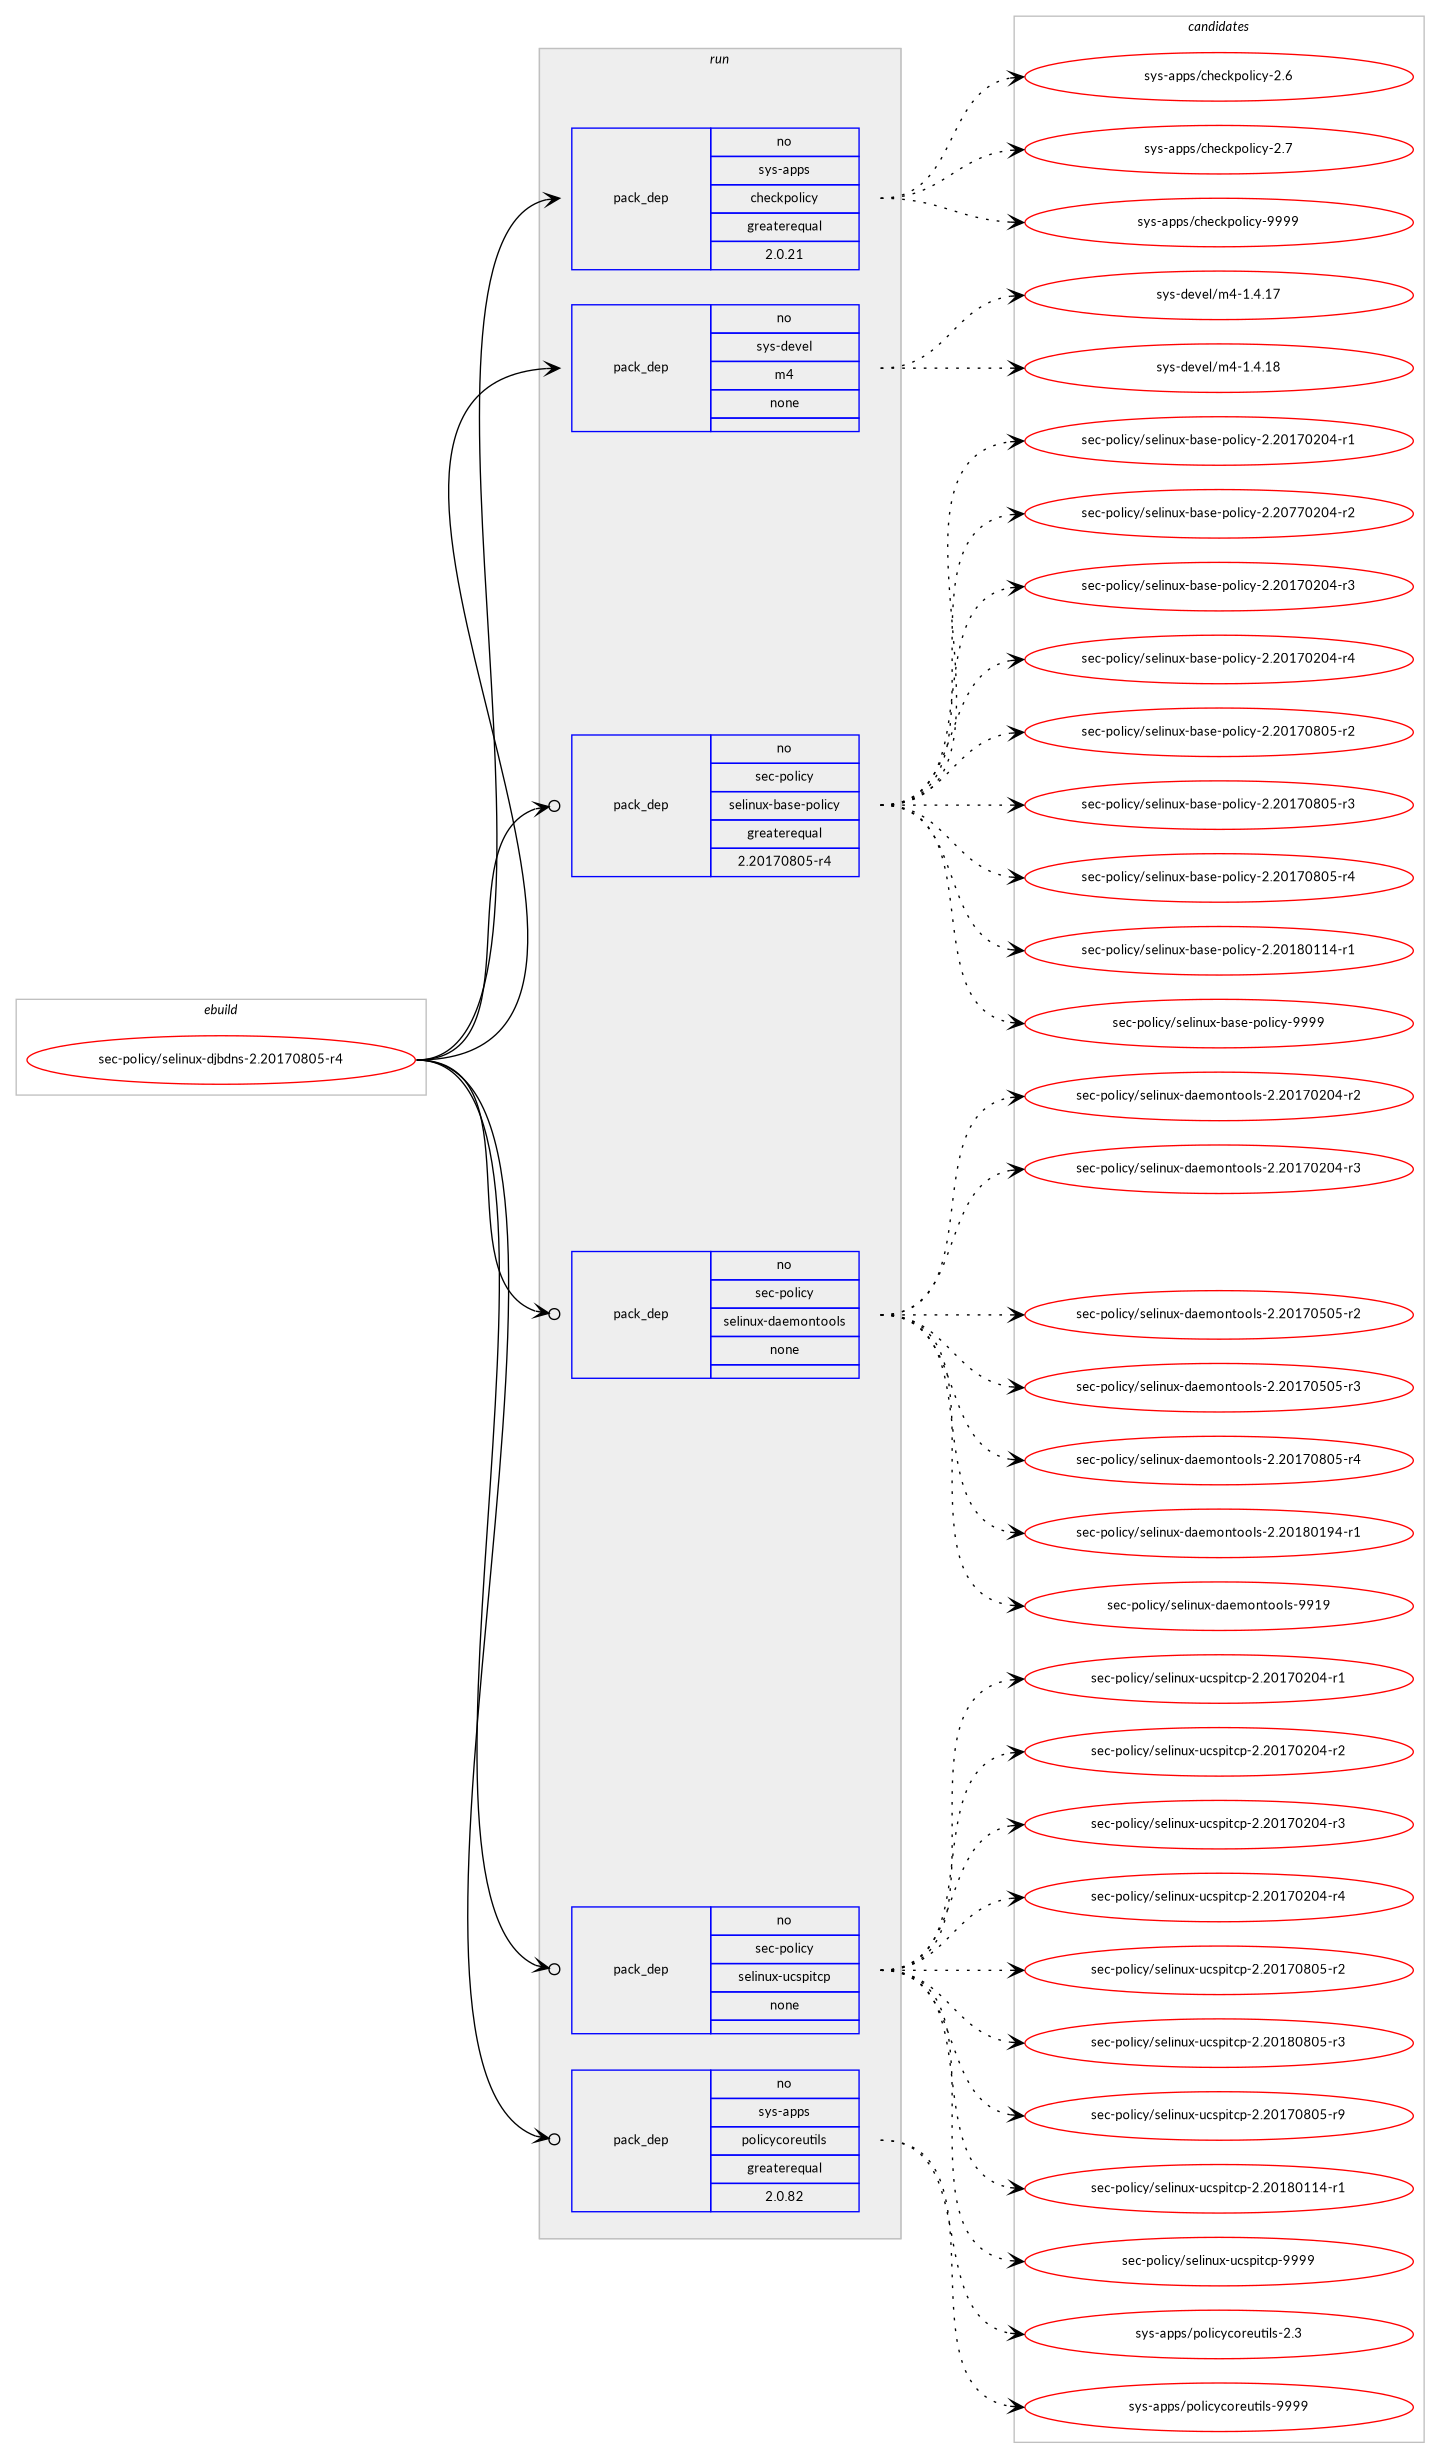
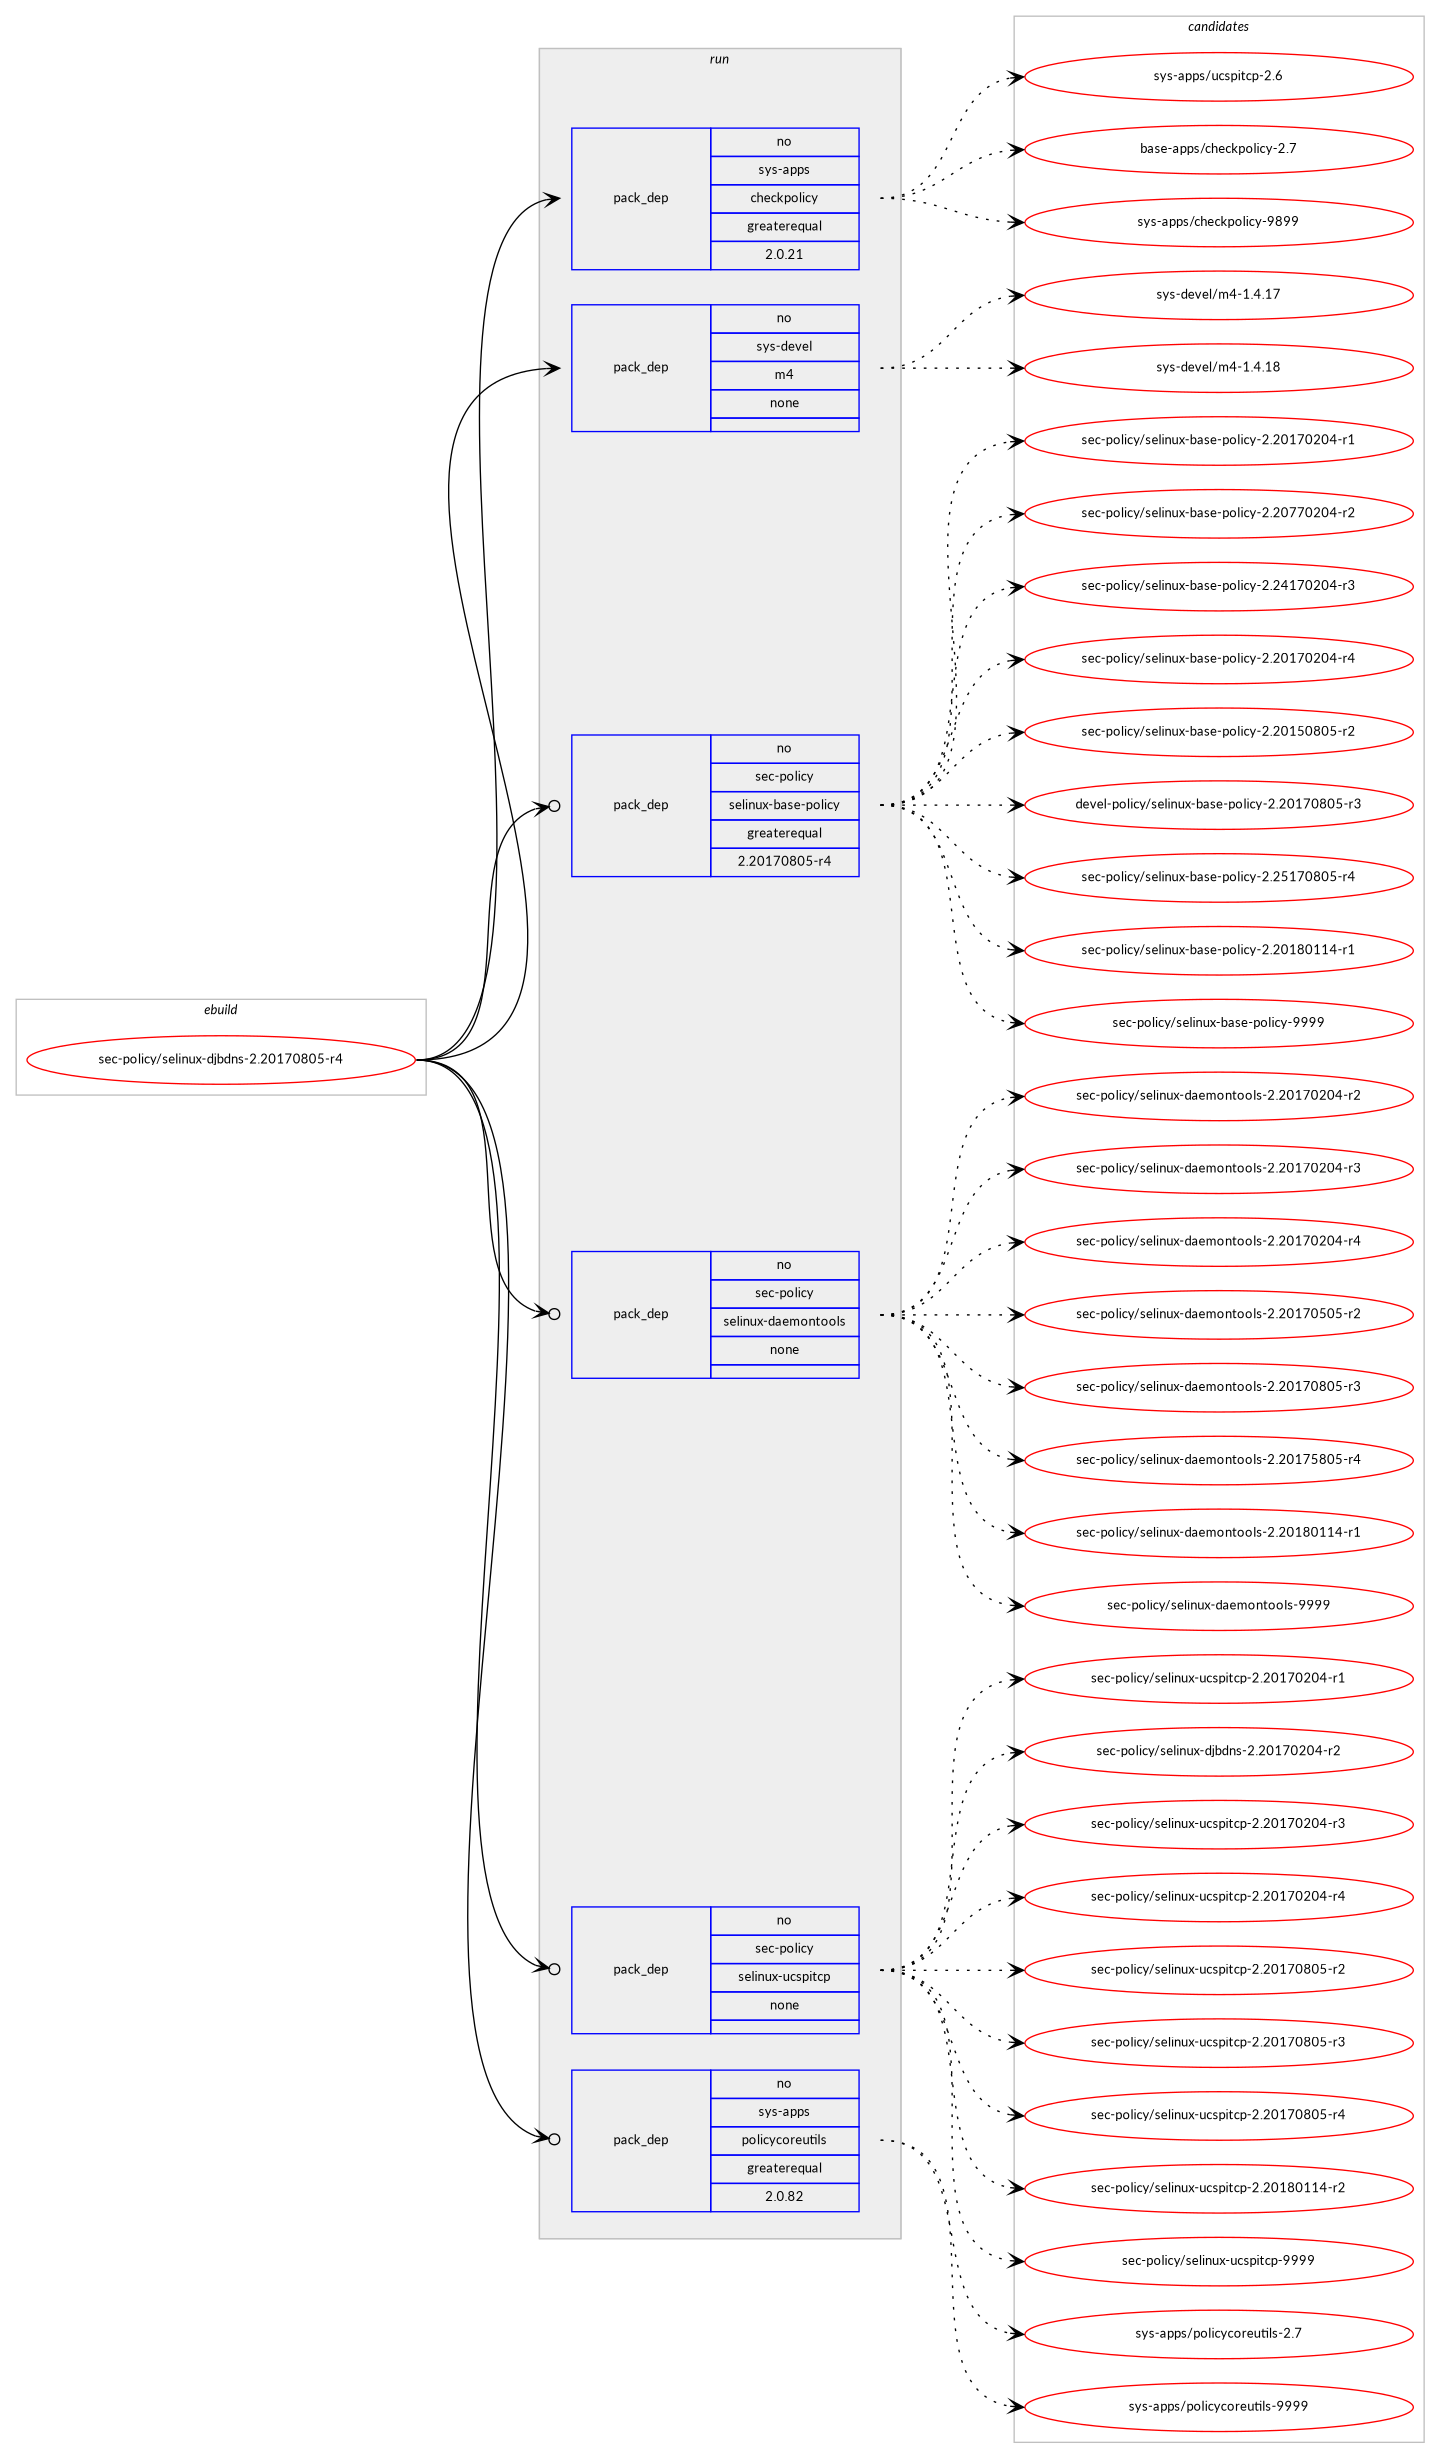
(1219, 77) -> (1219, 77)
(1219, 150) -> (1219, 150)
(1219, 223) -> (1219, 223)
(1219, 587) -> (1219, 587)
(1219, 732) -> (1219, 732)
(1219, 805) -> (1219, 805)
(1219, 878) -> (1219, 878)
none -> (1219, 1242)
(1219, 1388) -> (1219, 1388)
(1219, 1461) -> (1219, 1461)
(1219, 1533) -> (1219, 1533)
(1219, 1606) -> (1219, 1606)
(1219, 1752) -> (1219, 1752)
(1219, 2043) -> (1219, 2043)
(1219, 2116) -> (1219, 2116)
(1219, 2189) -> (1219, 2189)
(1219, 2334) -> (1219, 2334)
